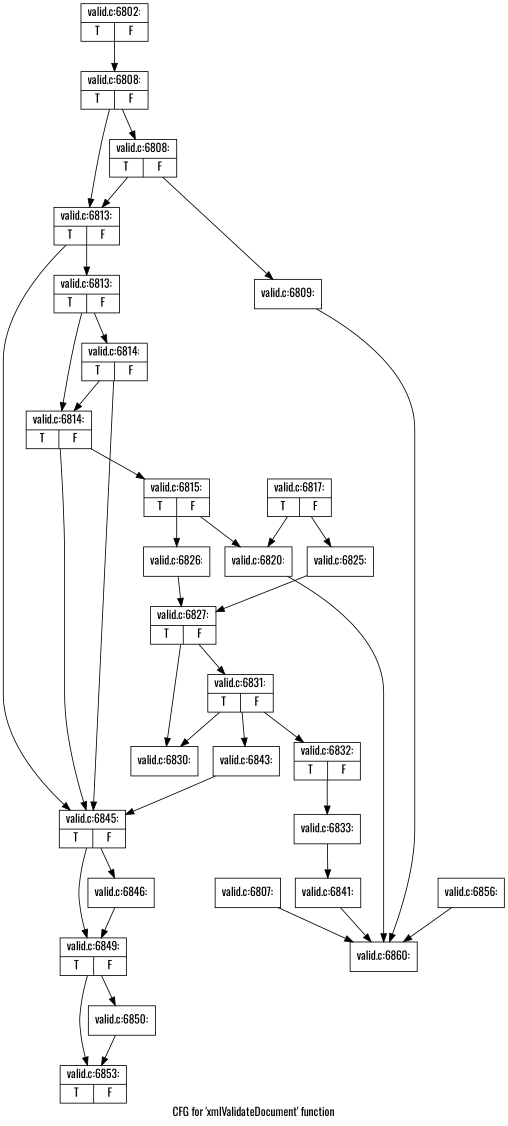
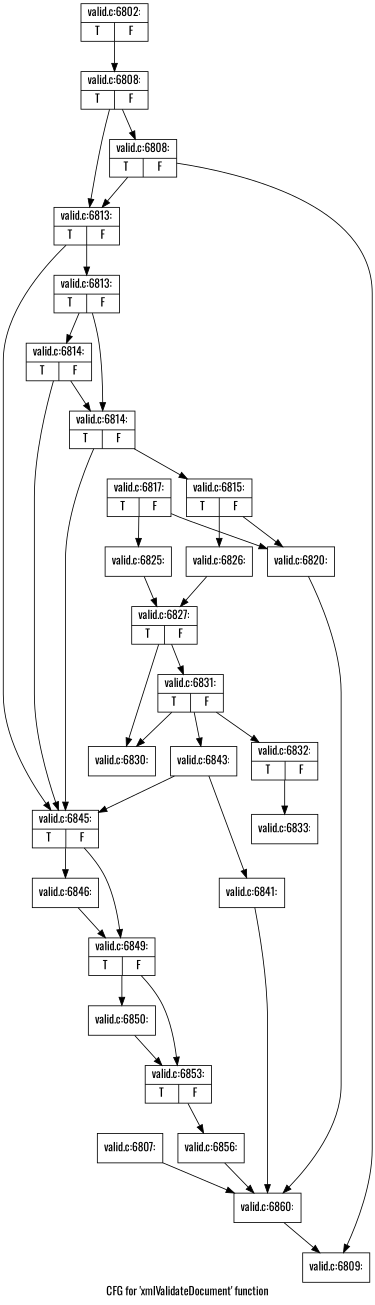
(415, 602) -> (299, 1235)
(328, 857) -> (226, 823)
none -> (194, 1115)
